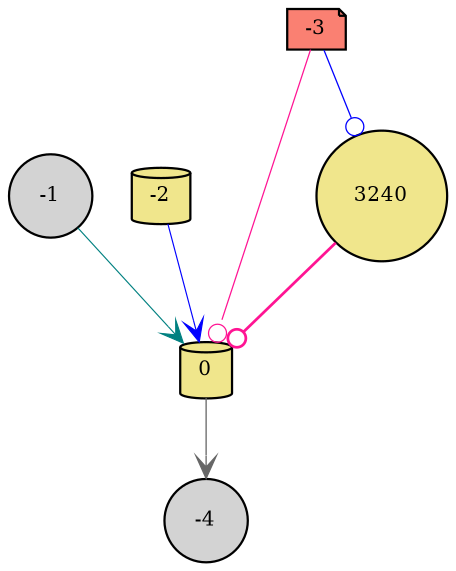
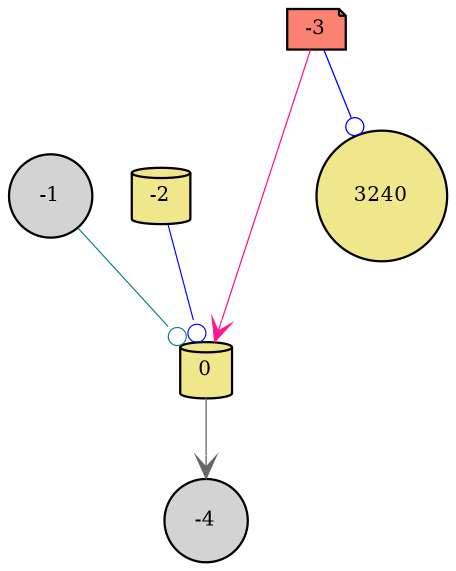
(266, 185) -> (266, 185)
(181, 272) -> (181, 272)
(123, 277) -> (123, 277)
(290, 287) -> none
